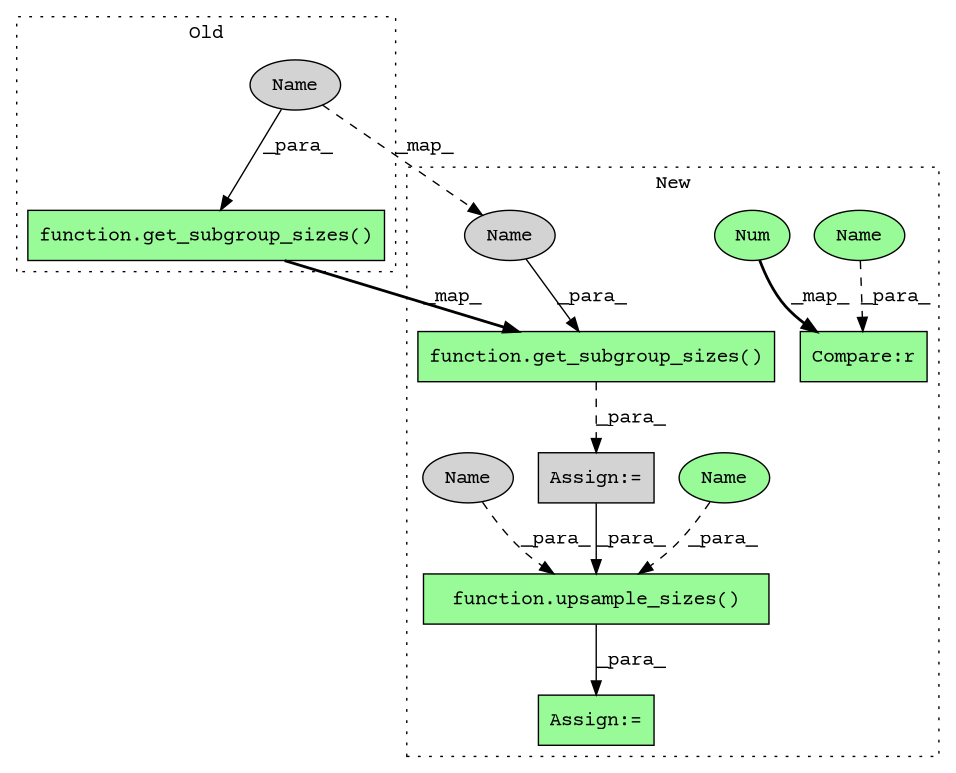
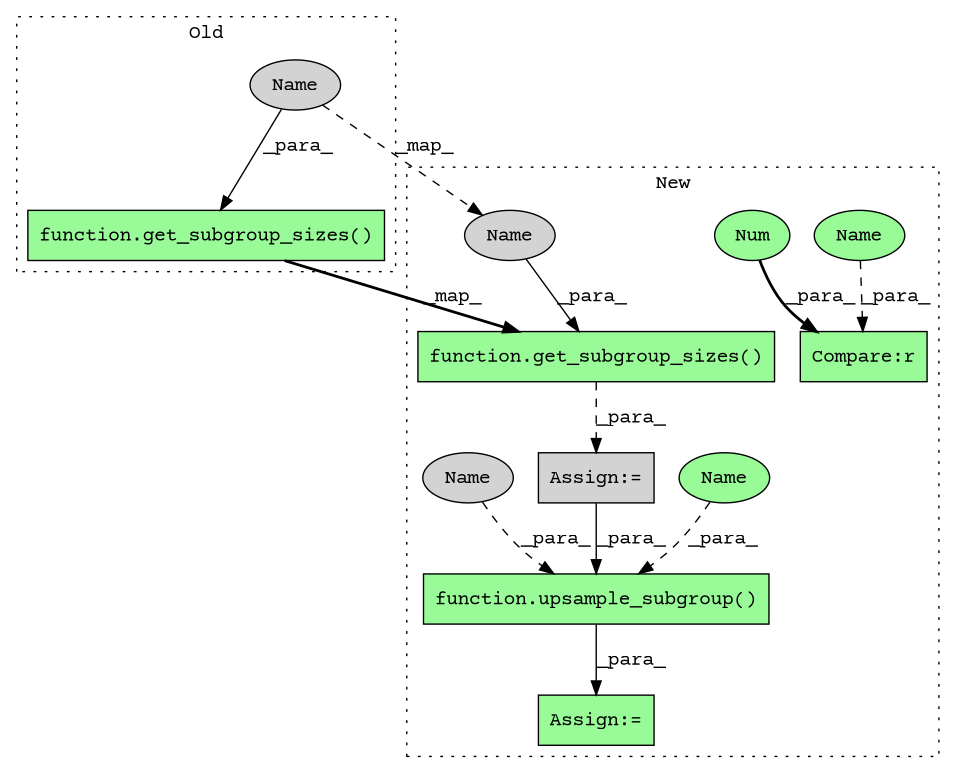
(821, 296) -> (821, 296)
(596, 599) -> (596, 599)
